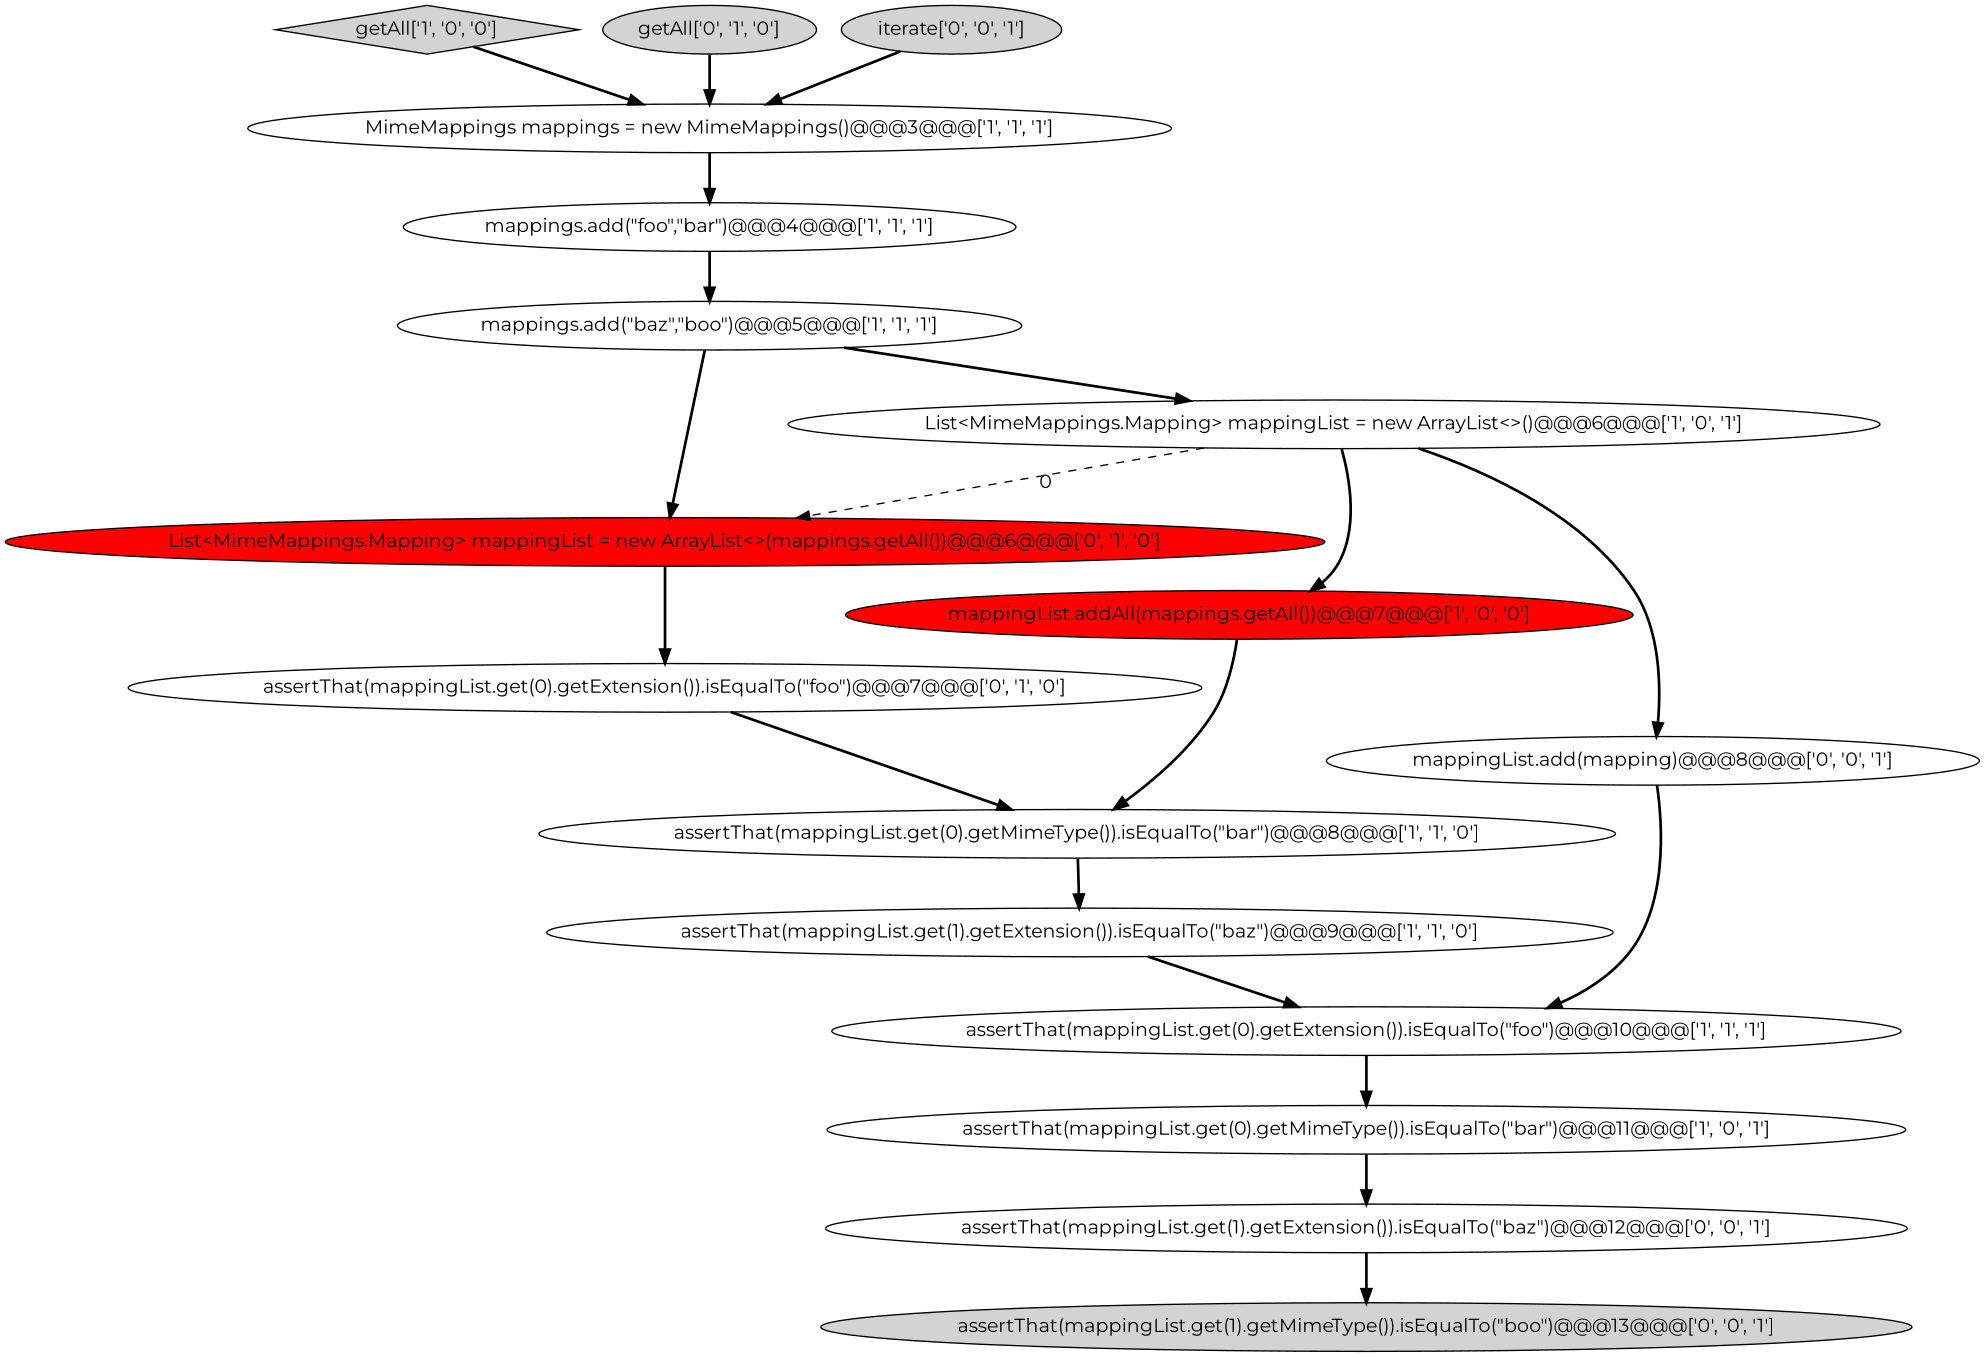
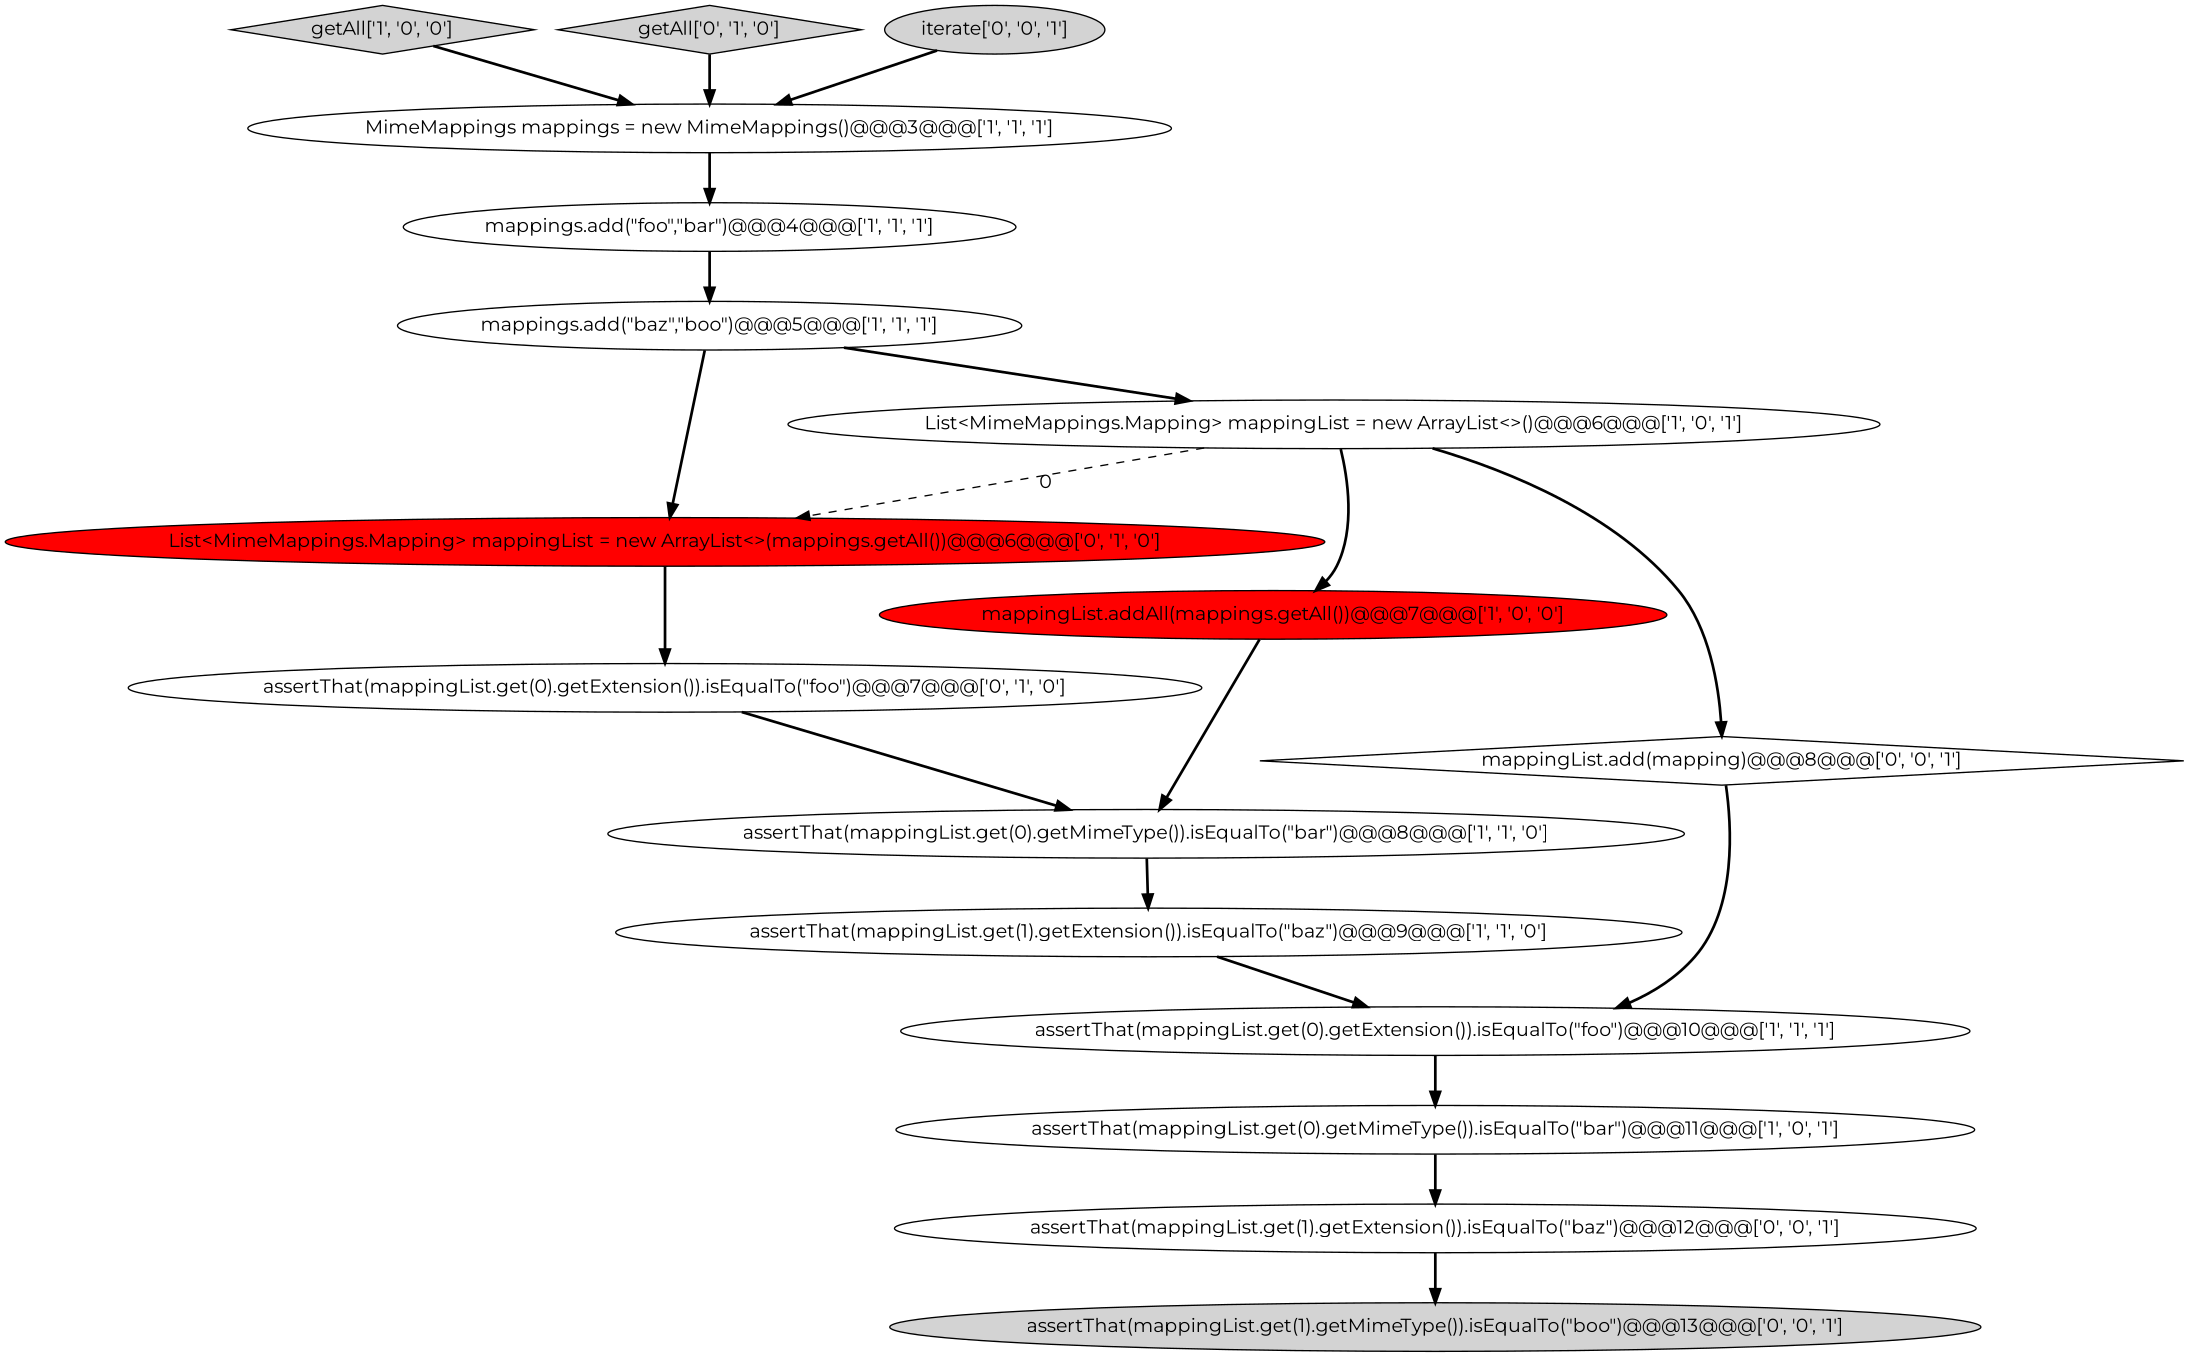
(710, 30) -> (710, 30)
(1653, 761) -> (1722, 761)
